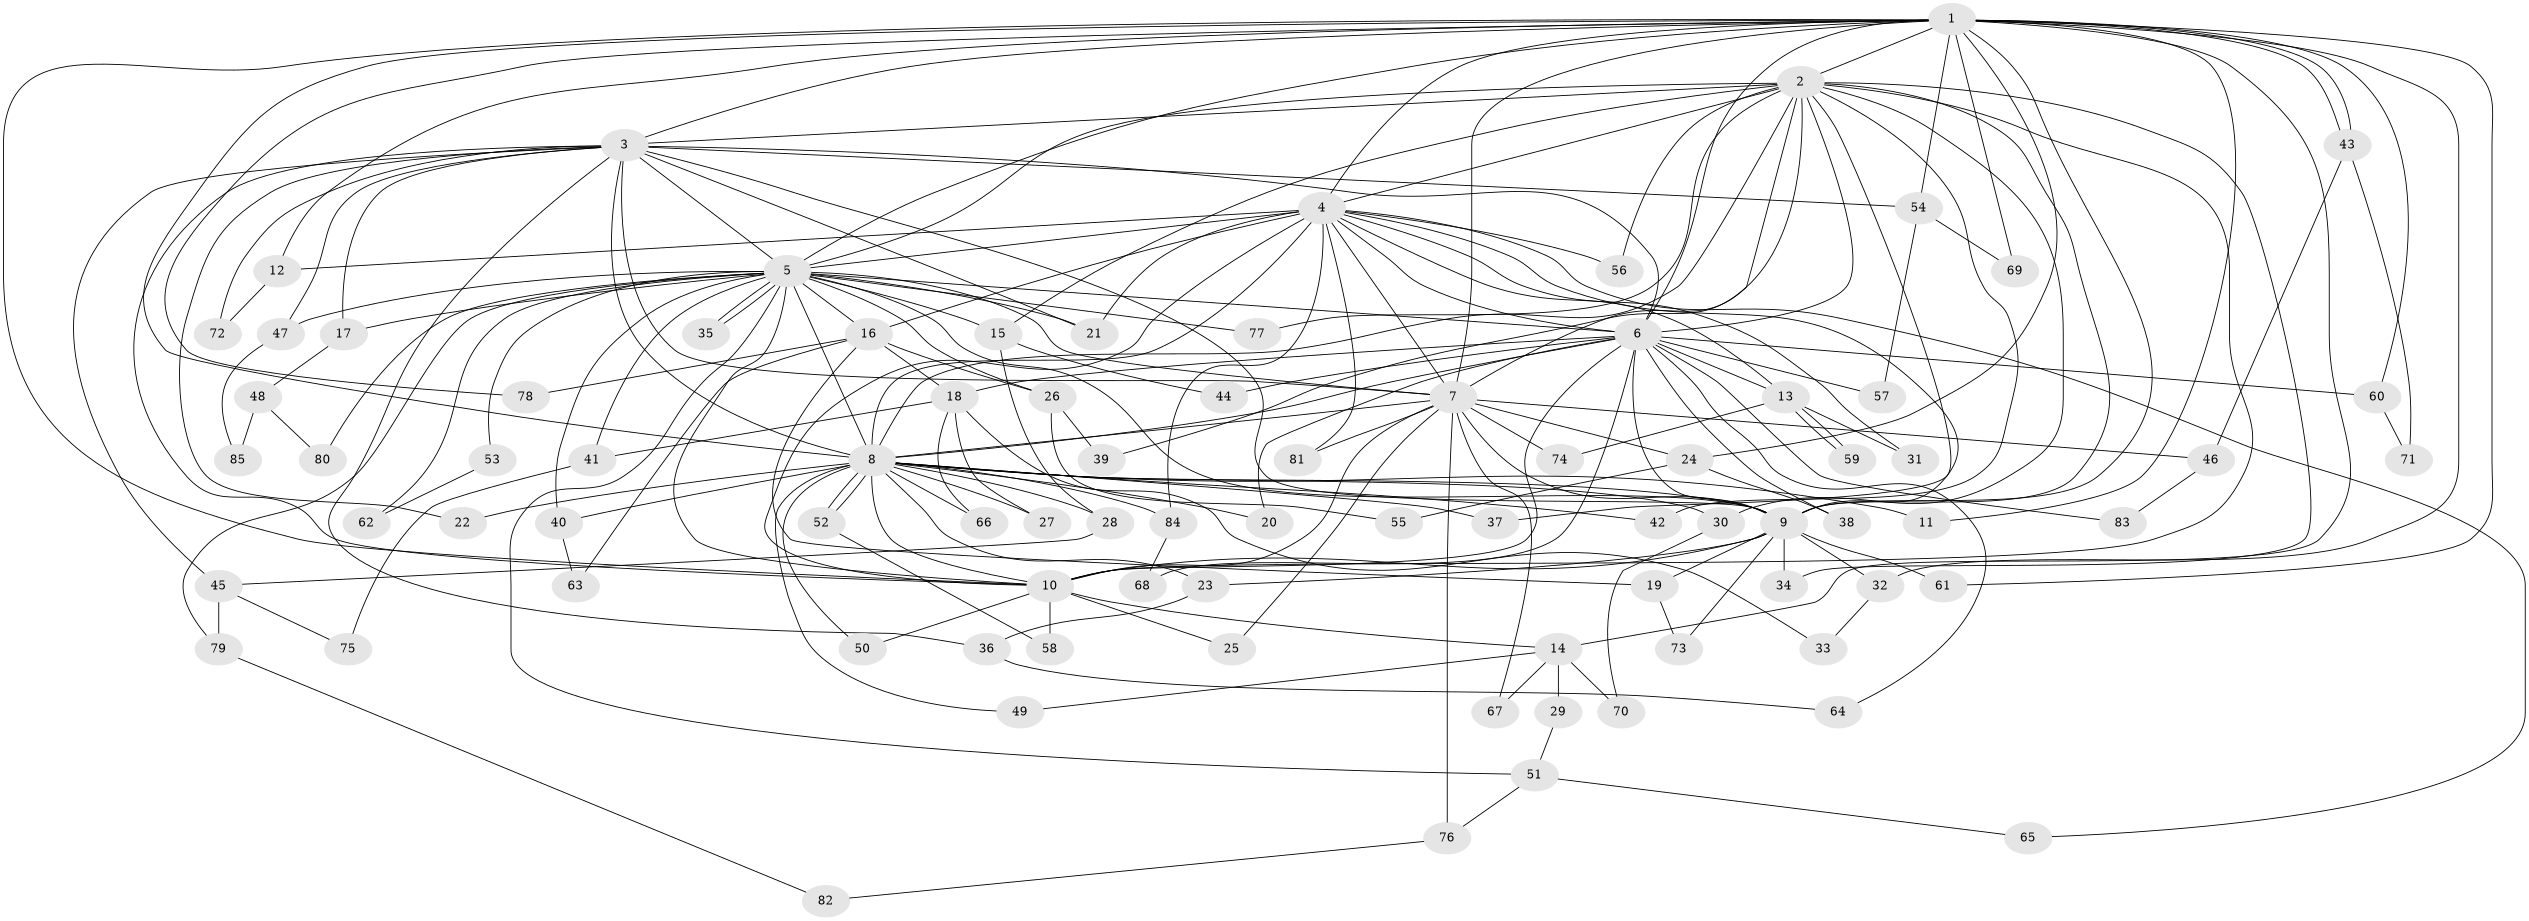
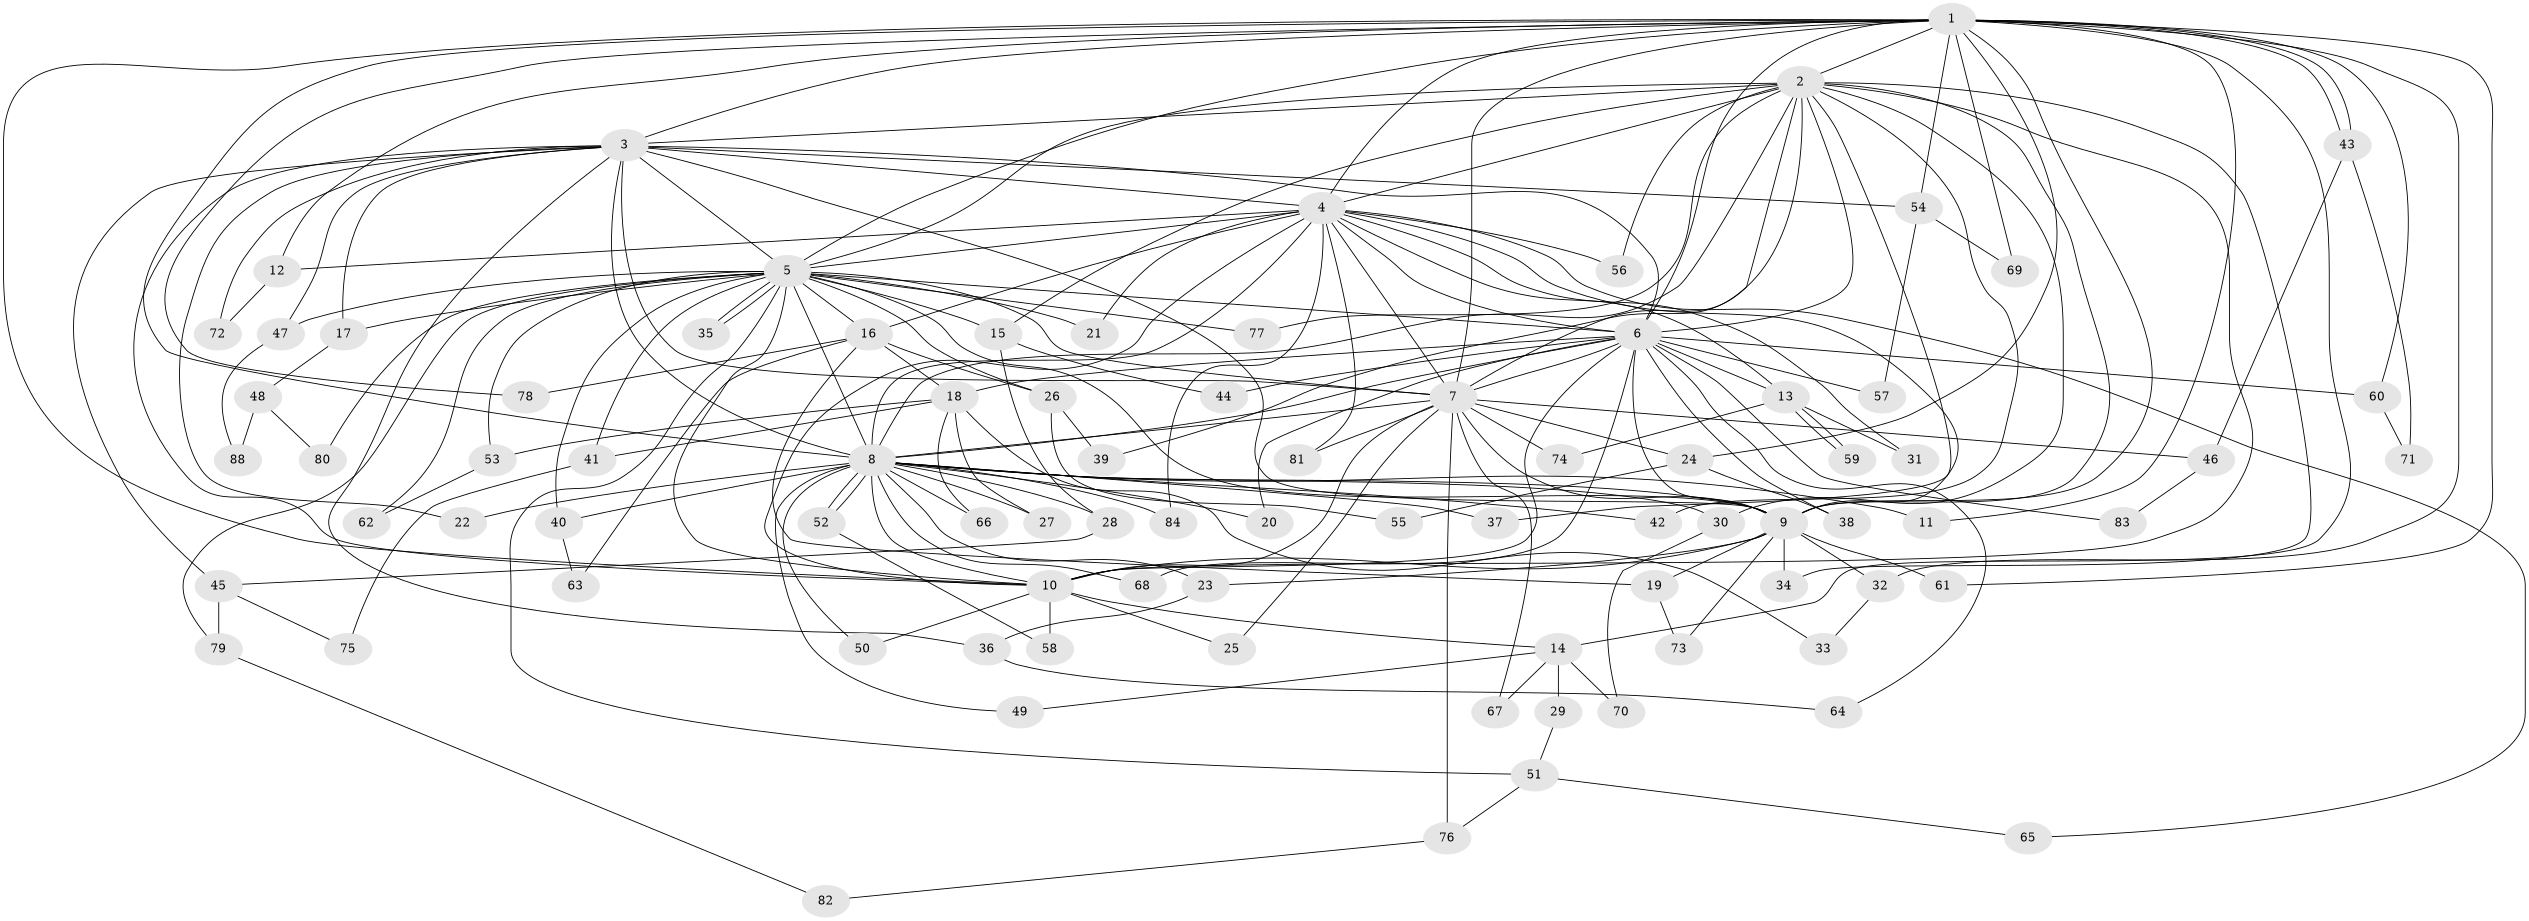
(839, 230) -> (957, 175)
none -> (1547, 368)
none -> (722, 422)
(238, 460) -> (238, 460)
(1158, 555) -> (981, 562)
